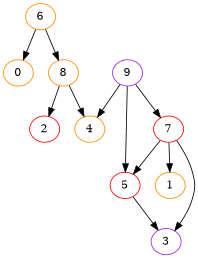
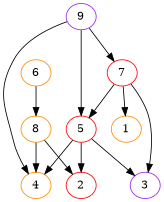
(18, 73) -> none
none -> (62, 153)
none -> (81, 153)
